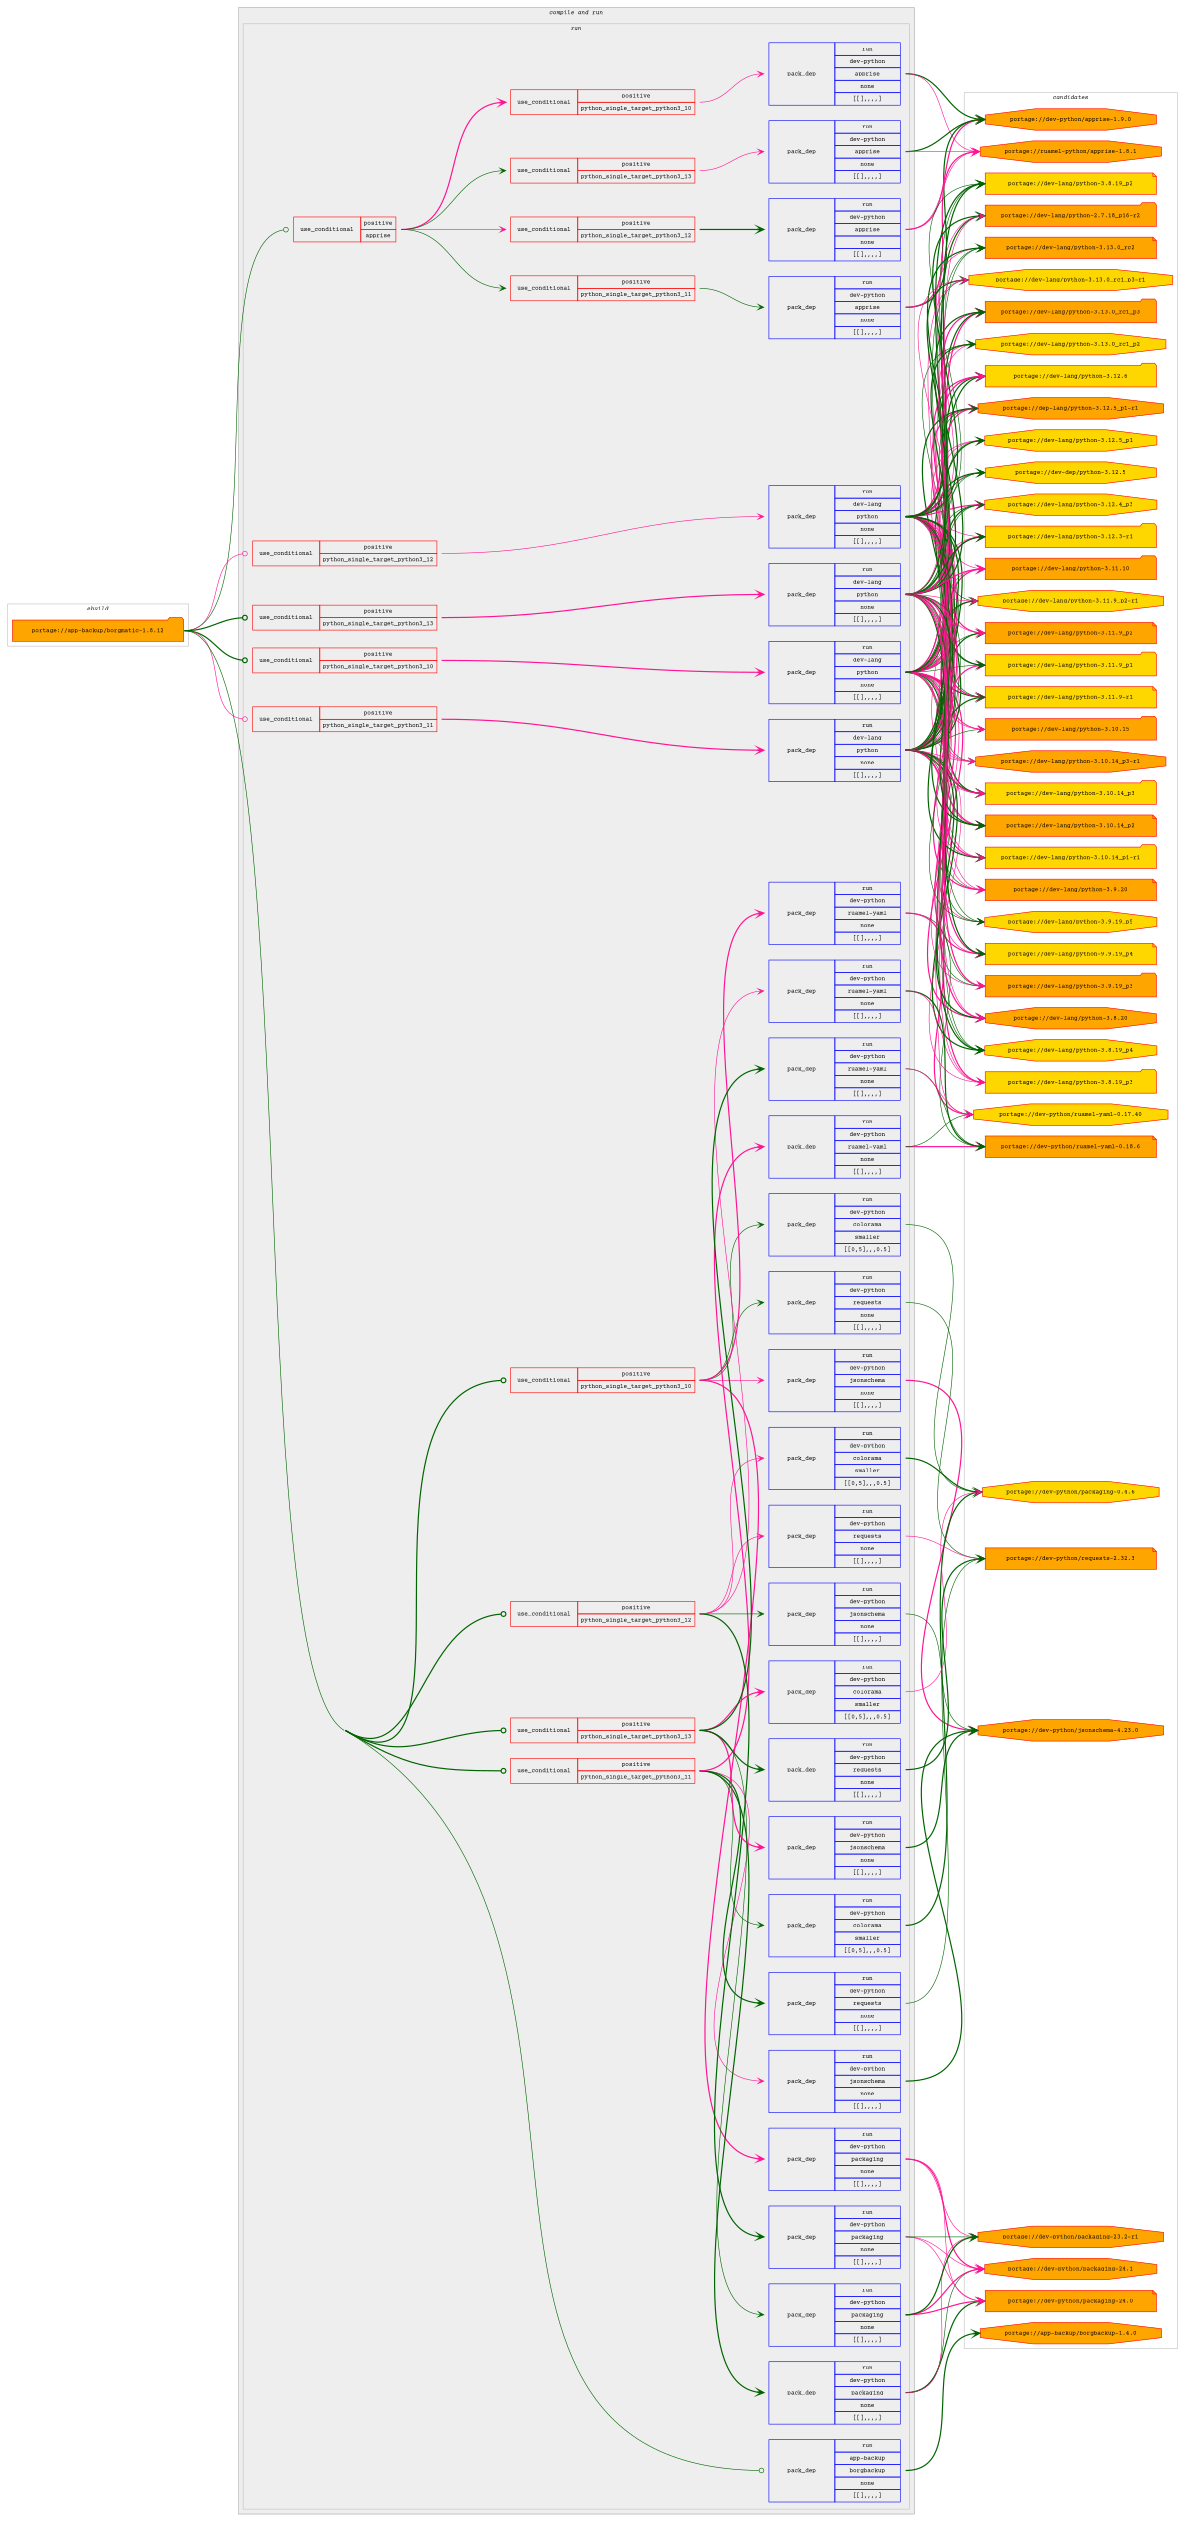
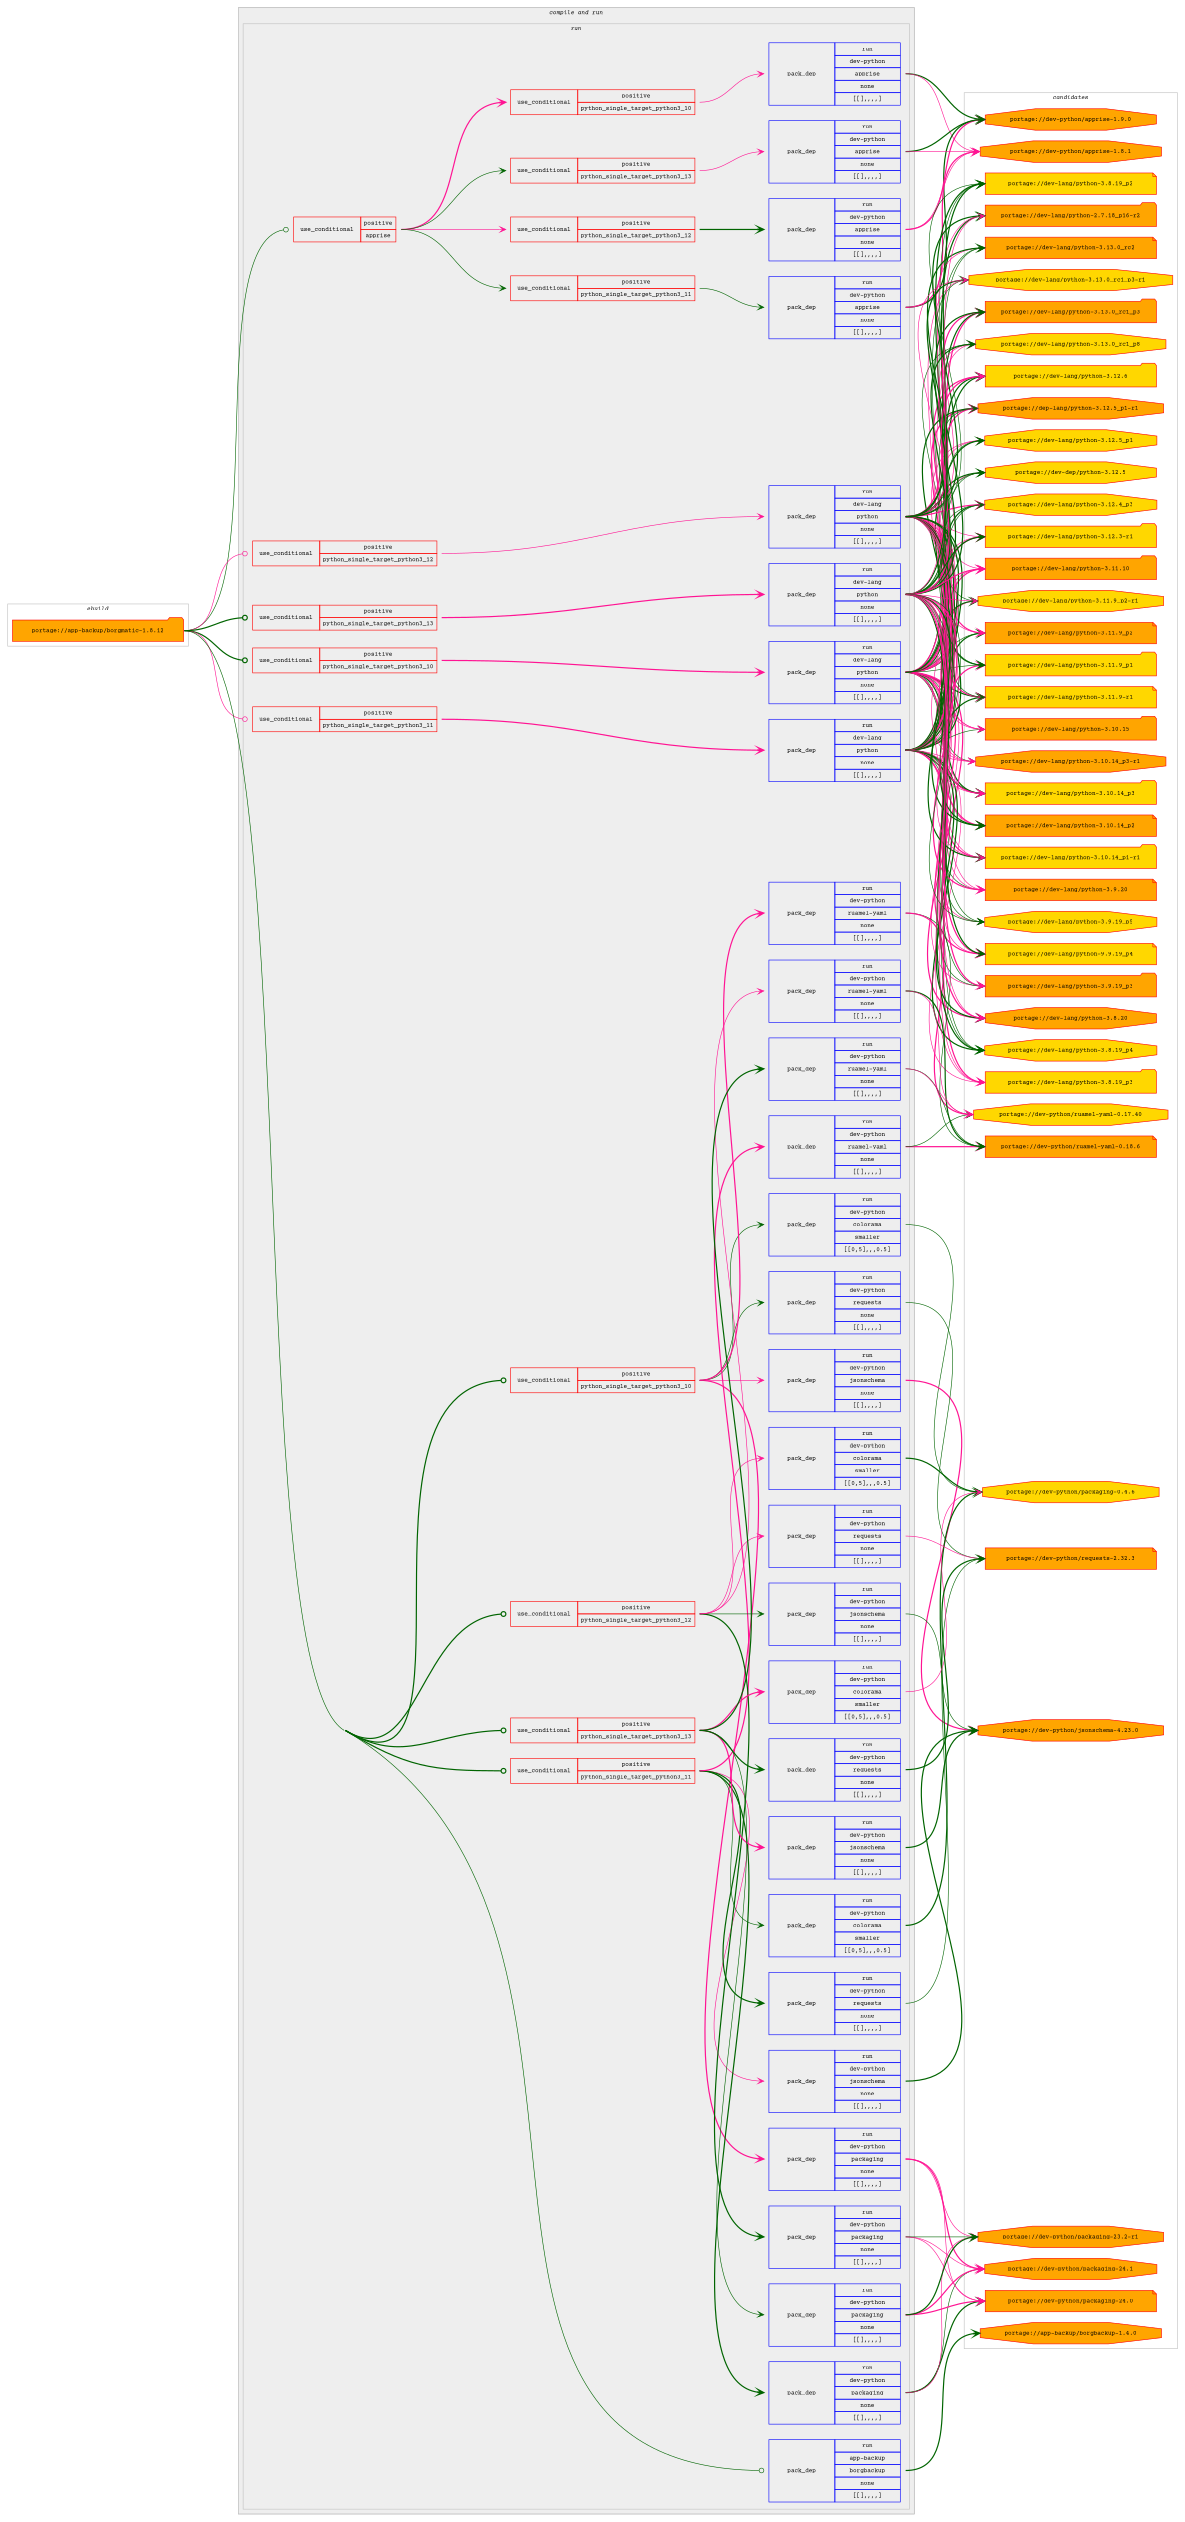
(1071, 152) -> (1071, 152)
(1071, 344) -> (1071, 344)
